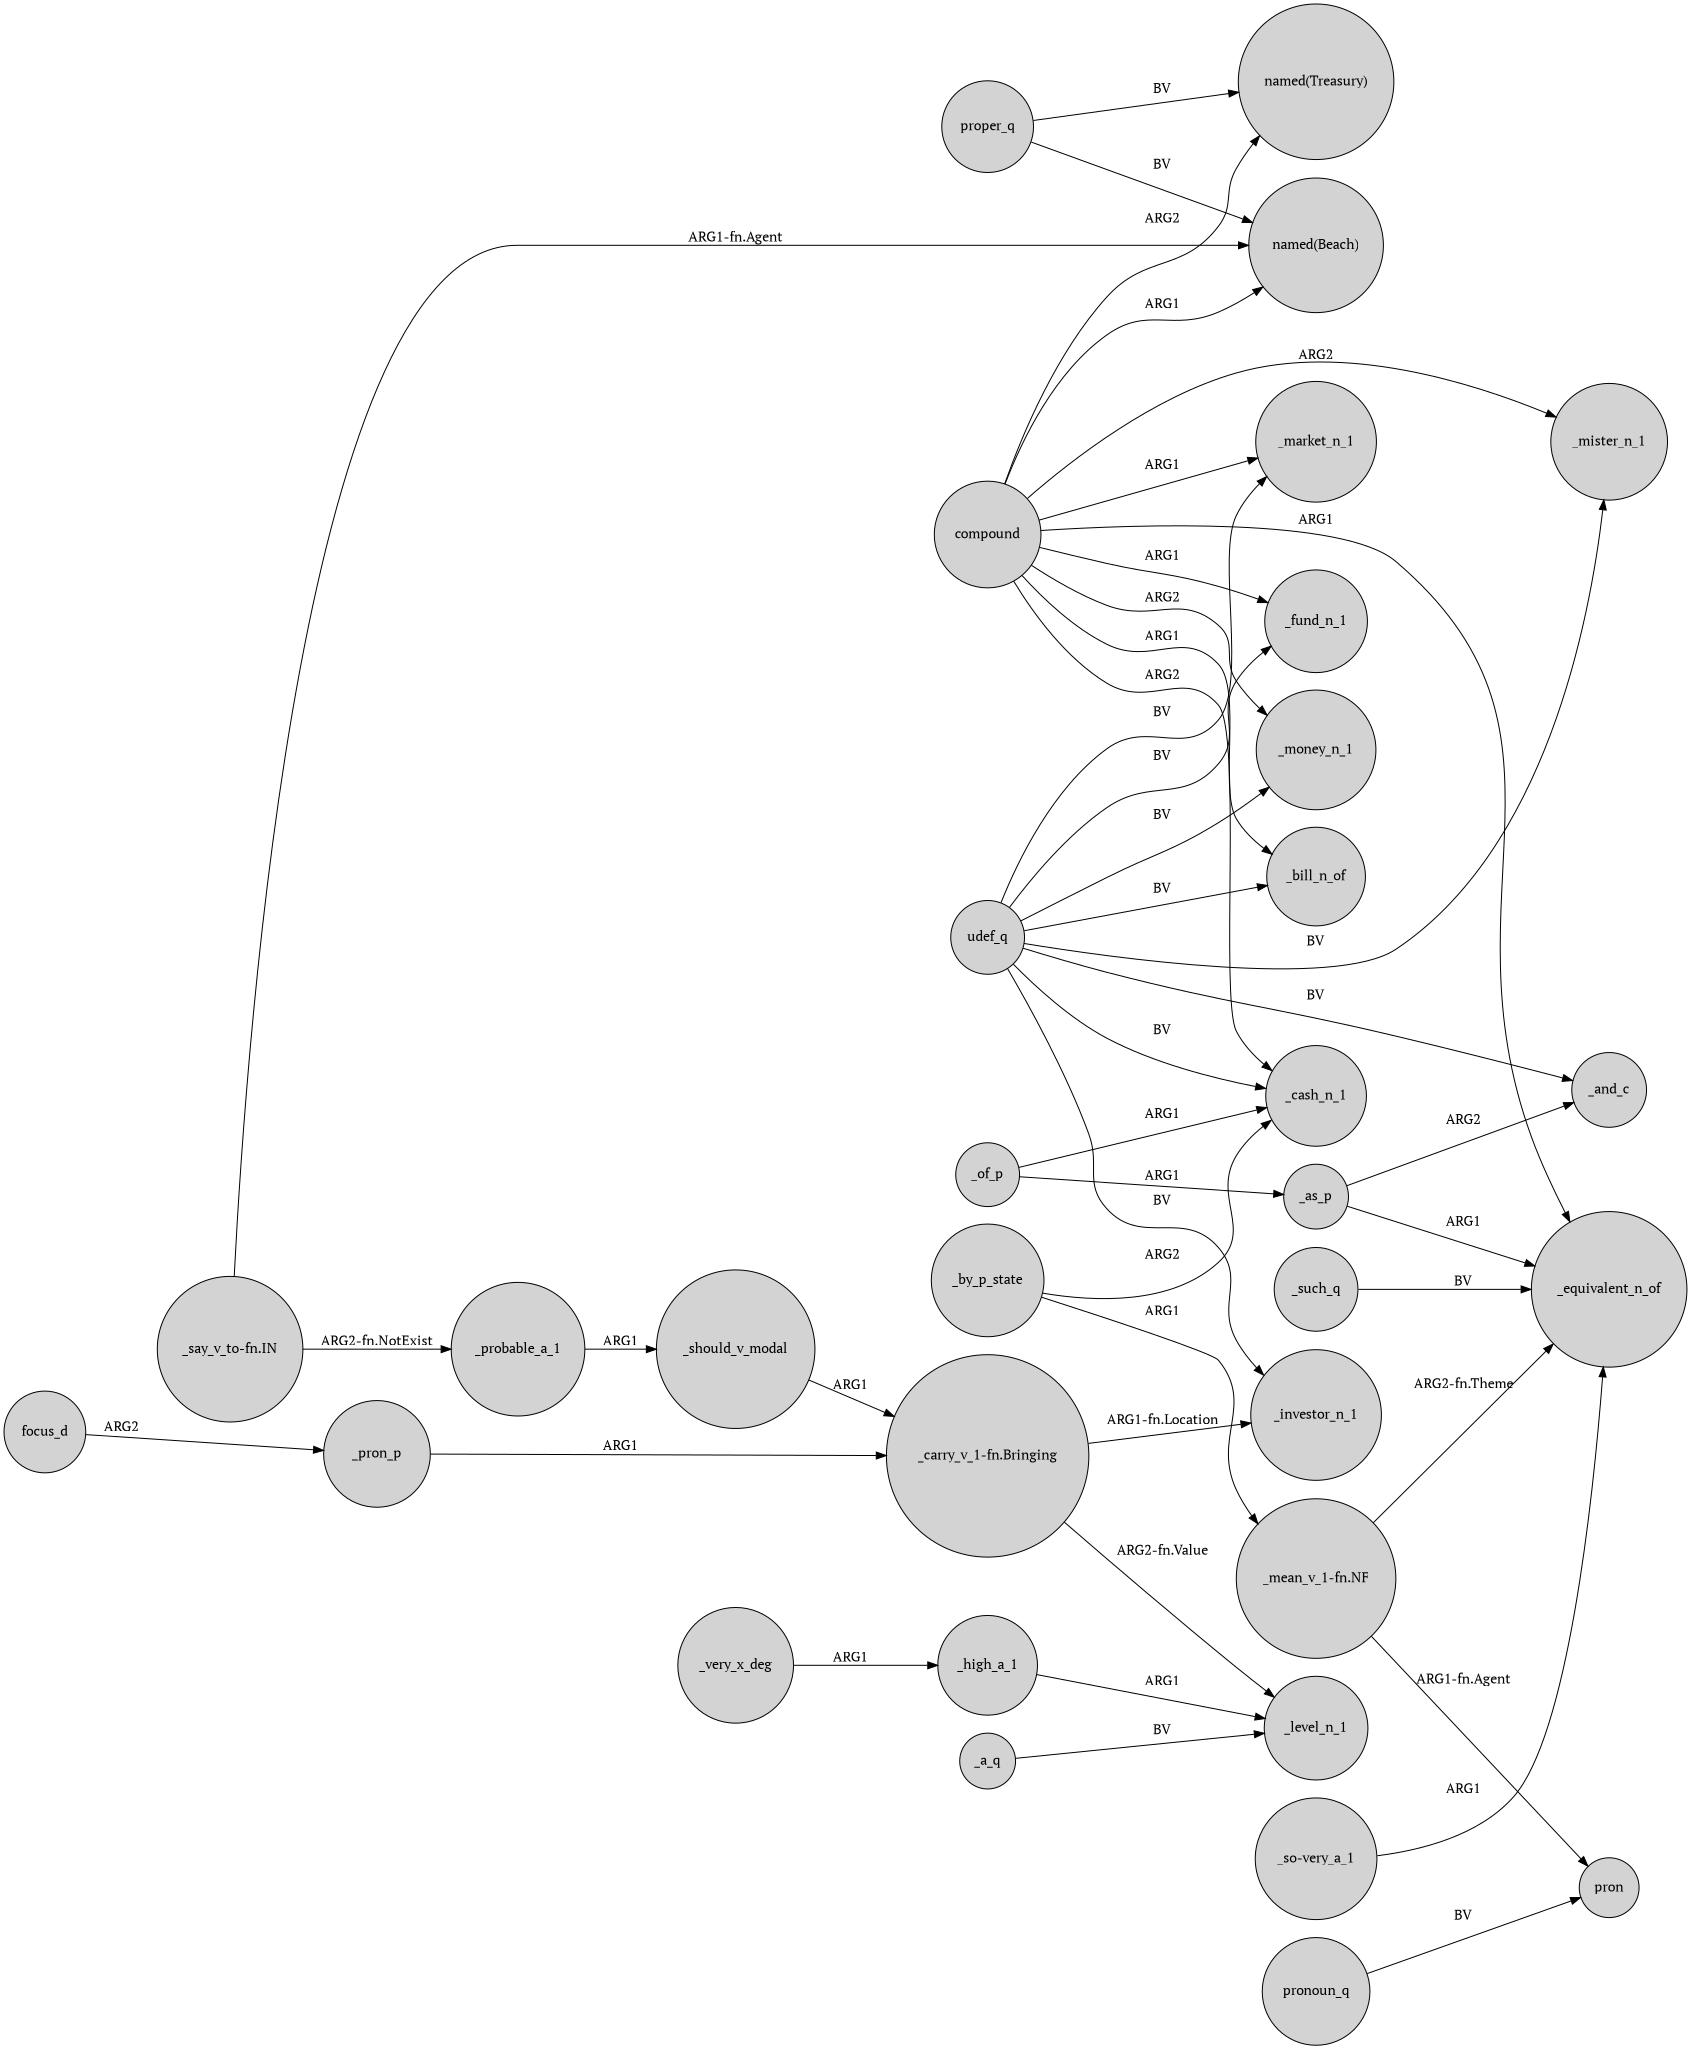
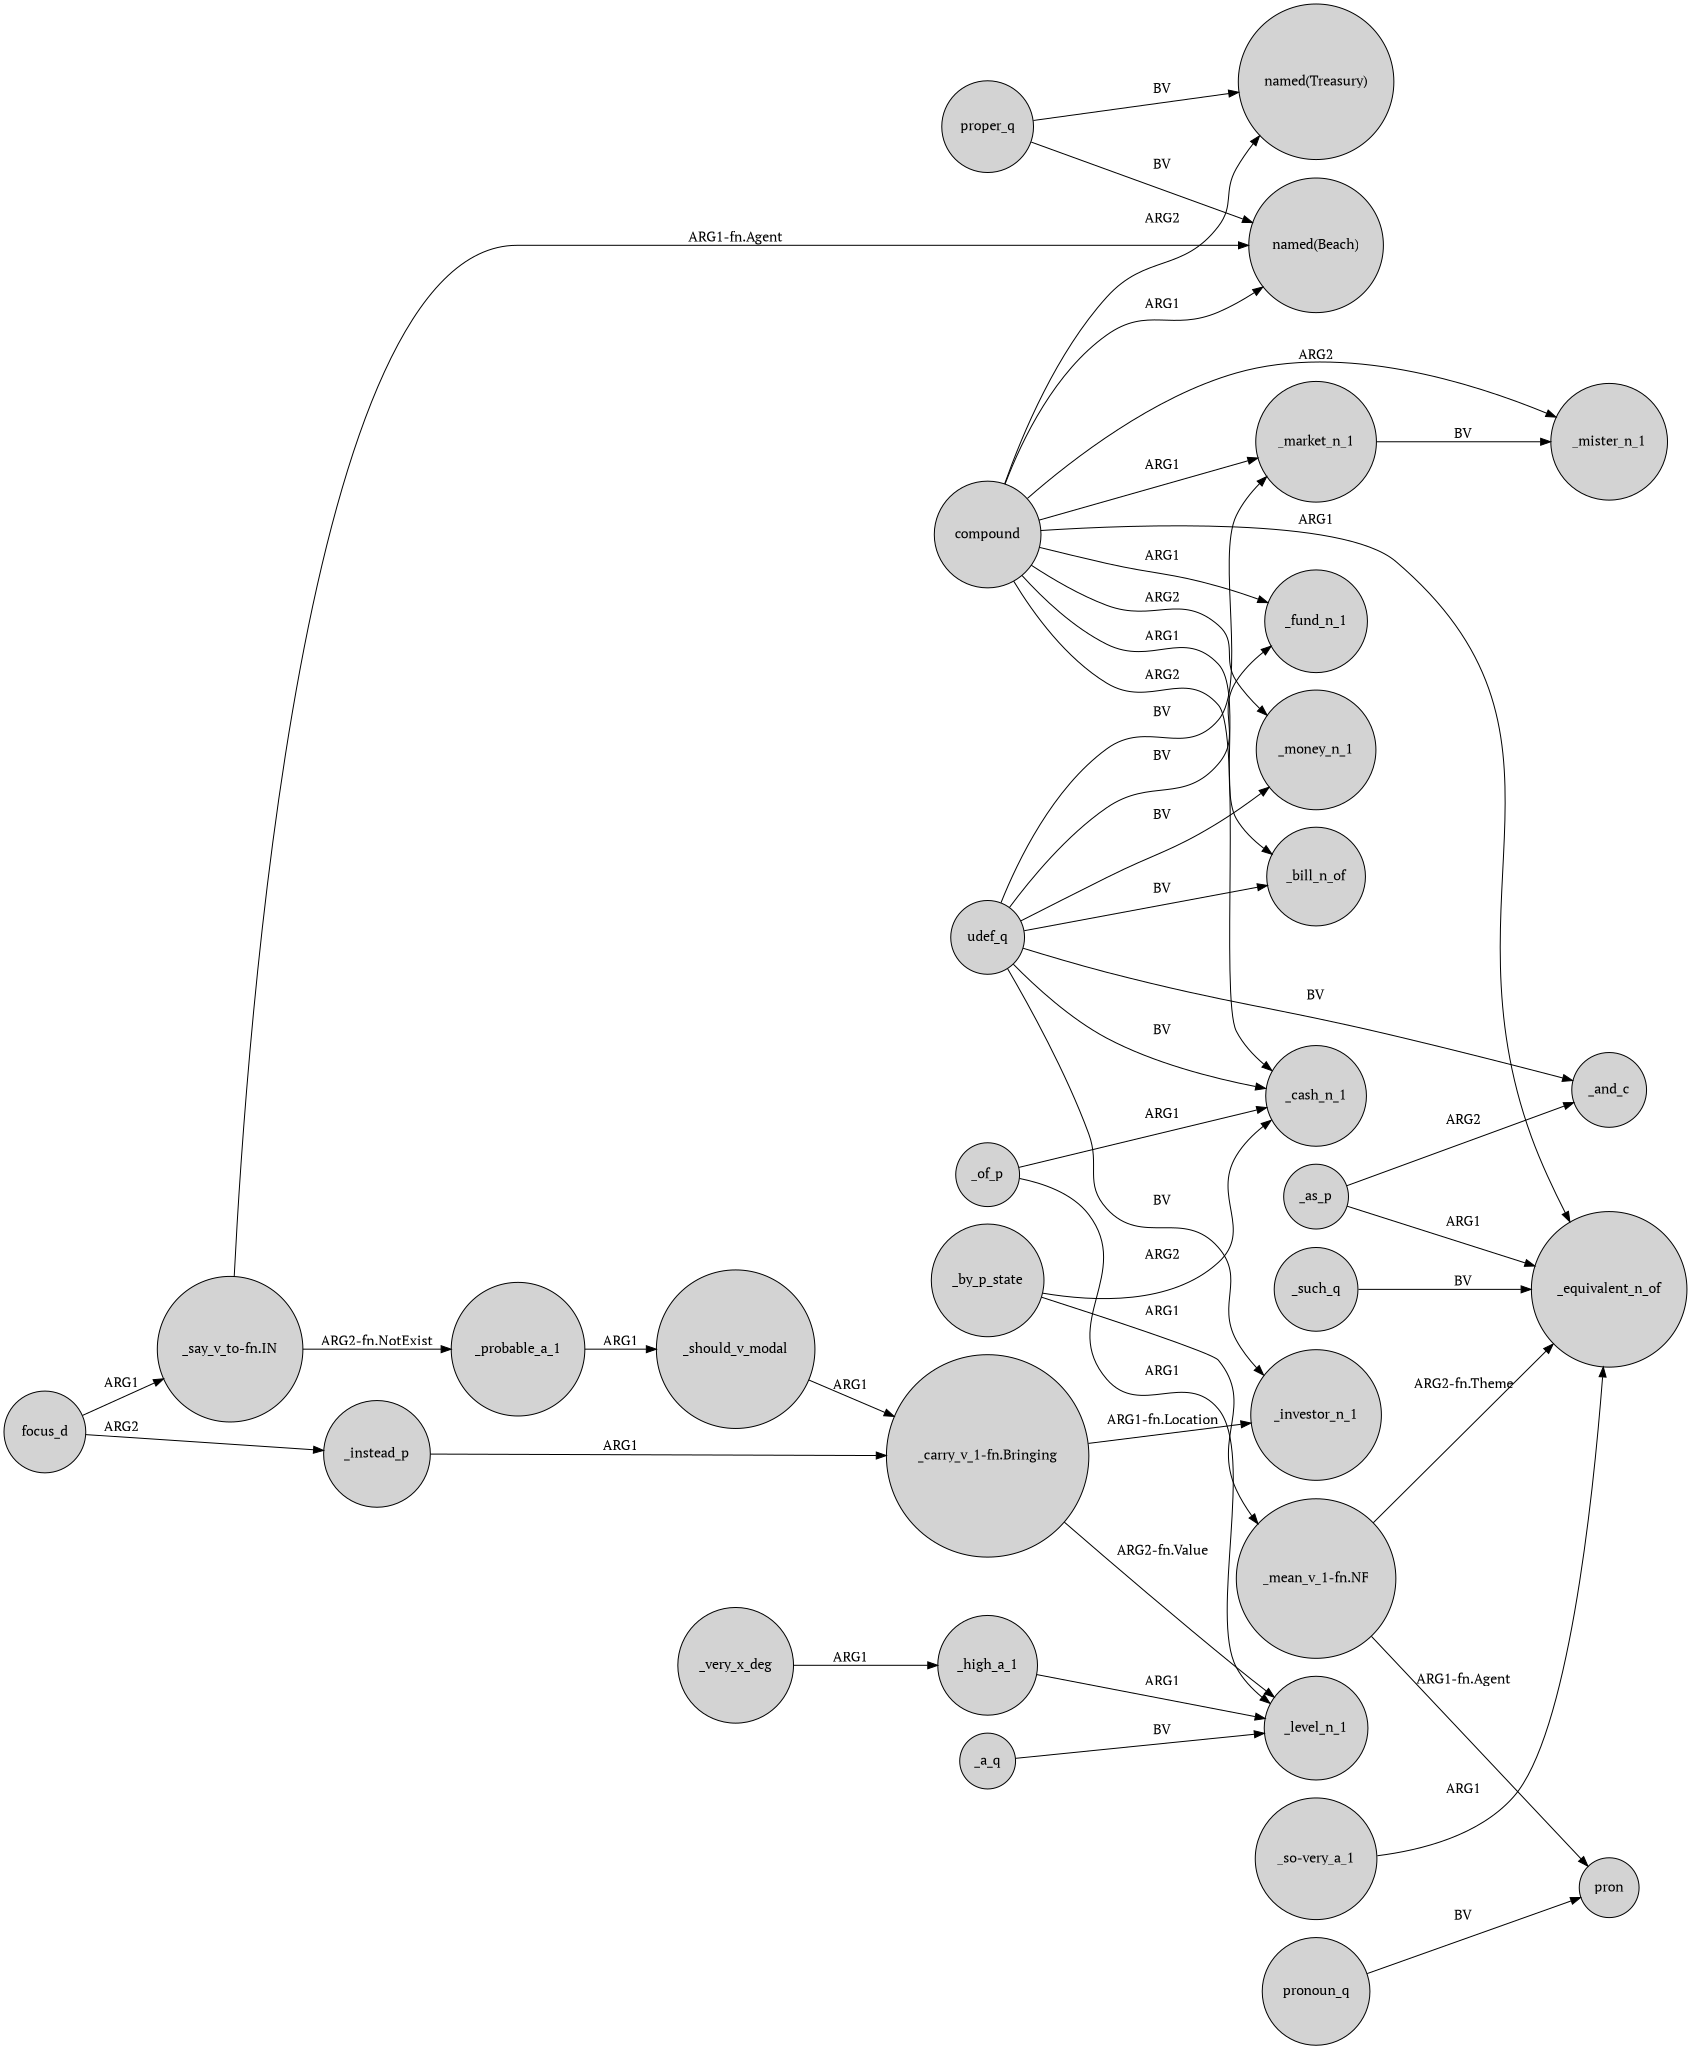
(1443, 910) -> (1459, 442)
(1146, 1185) -> (1187, 1393)
none -> (118, 1399)
(377, 1454) -> (377, 1454)
